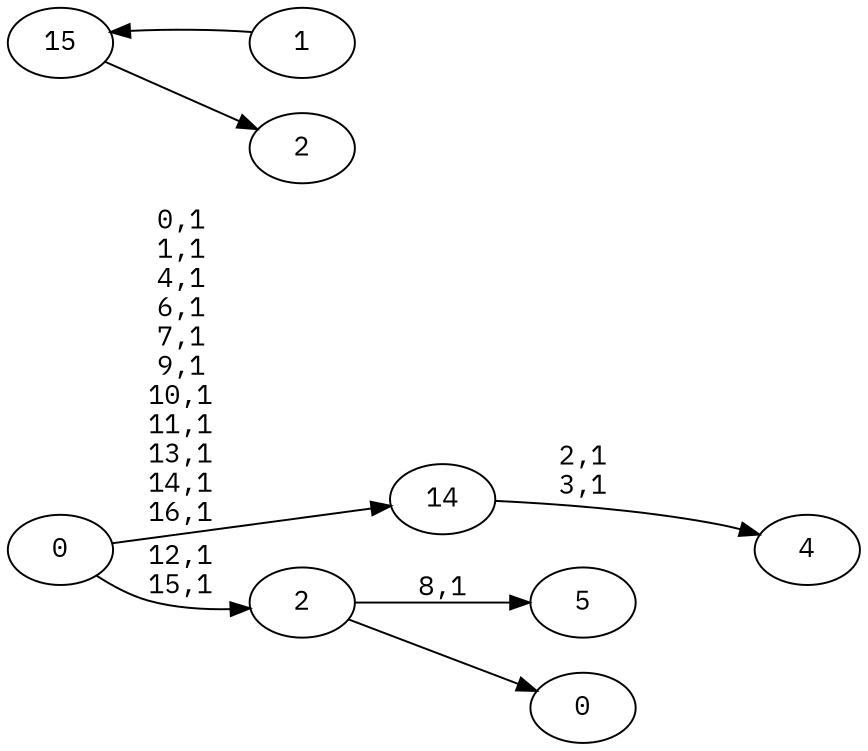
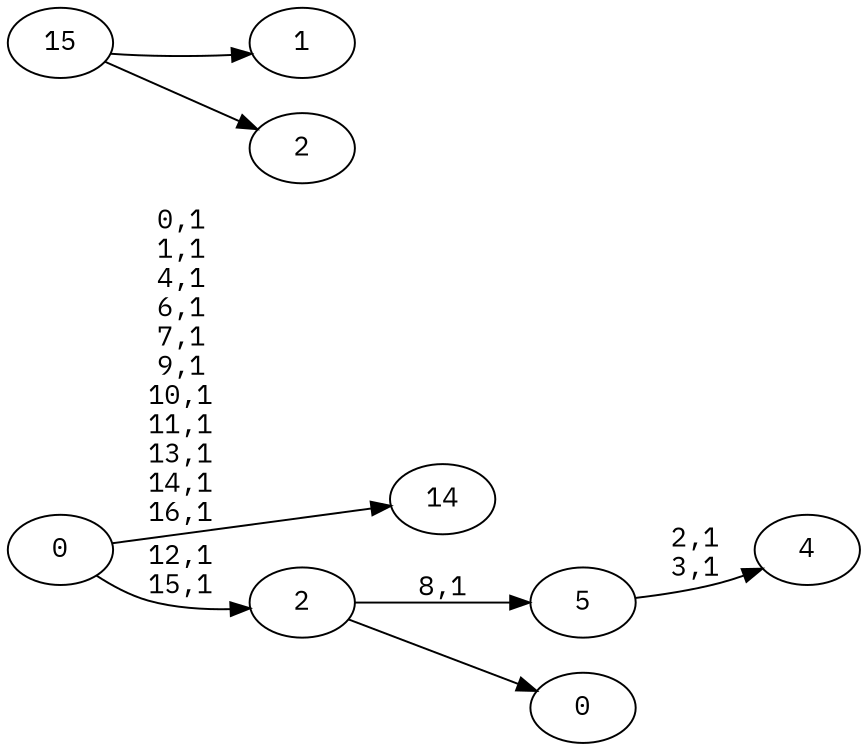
(191, 30) -> (171, 56)
(619, 510) -> (690, 590)
